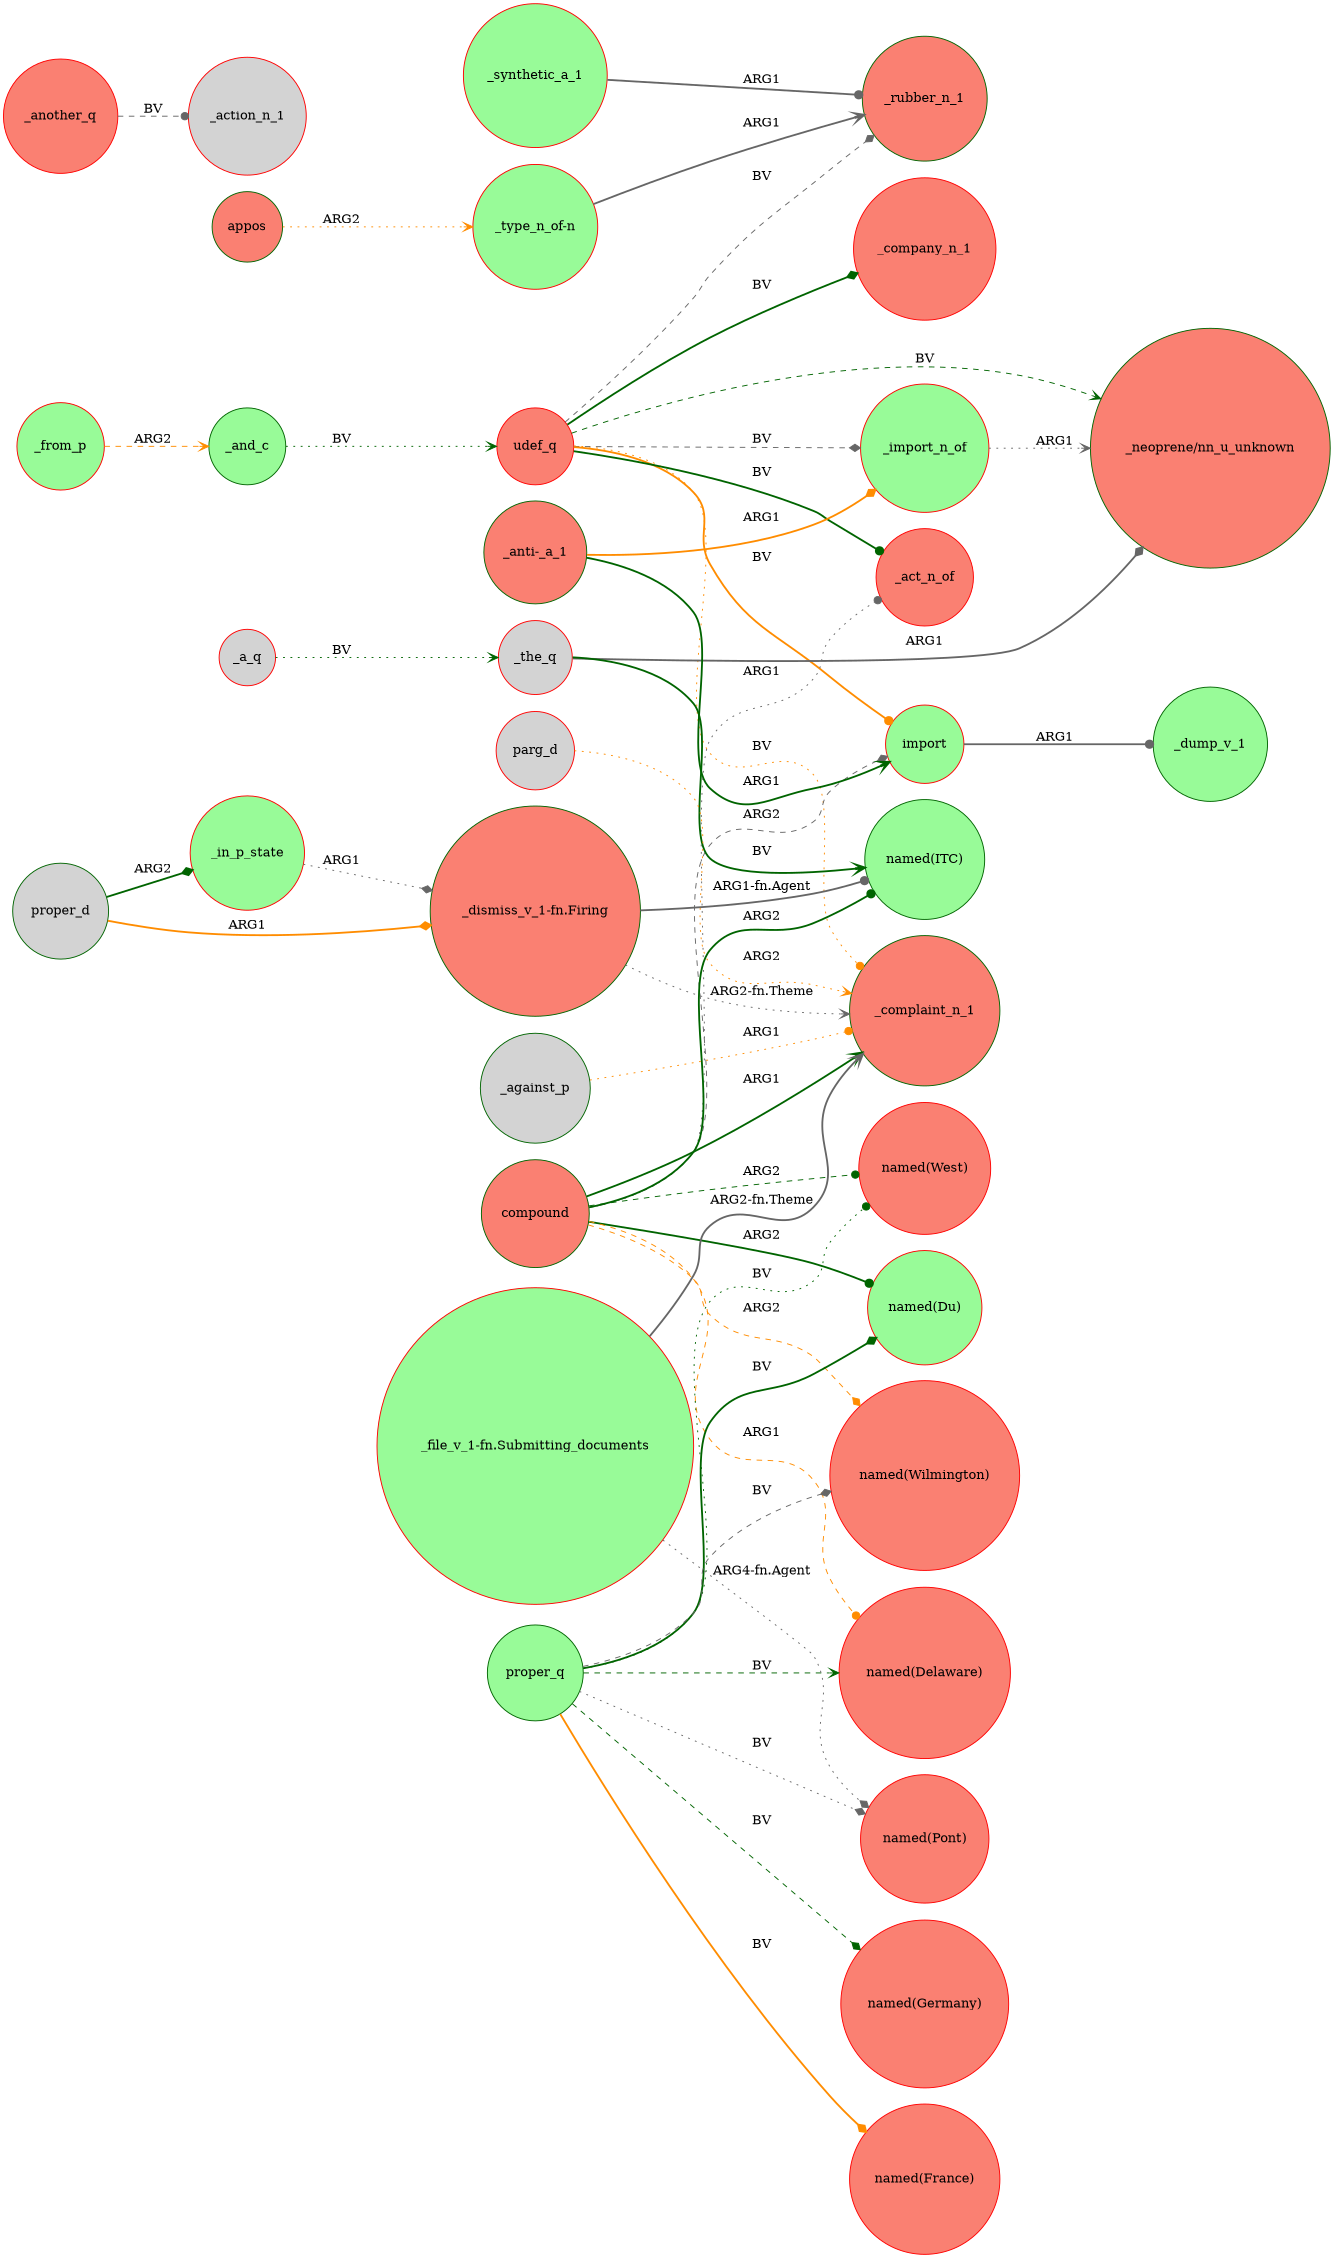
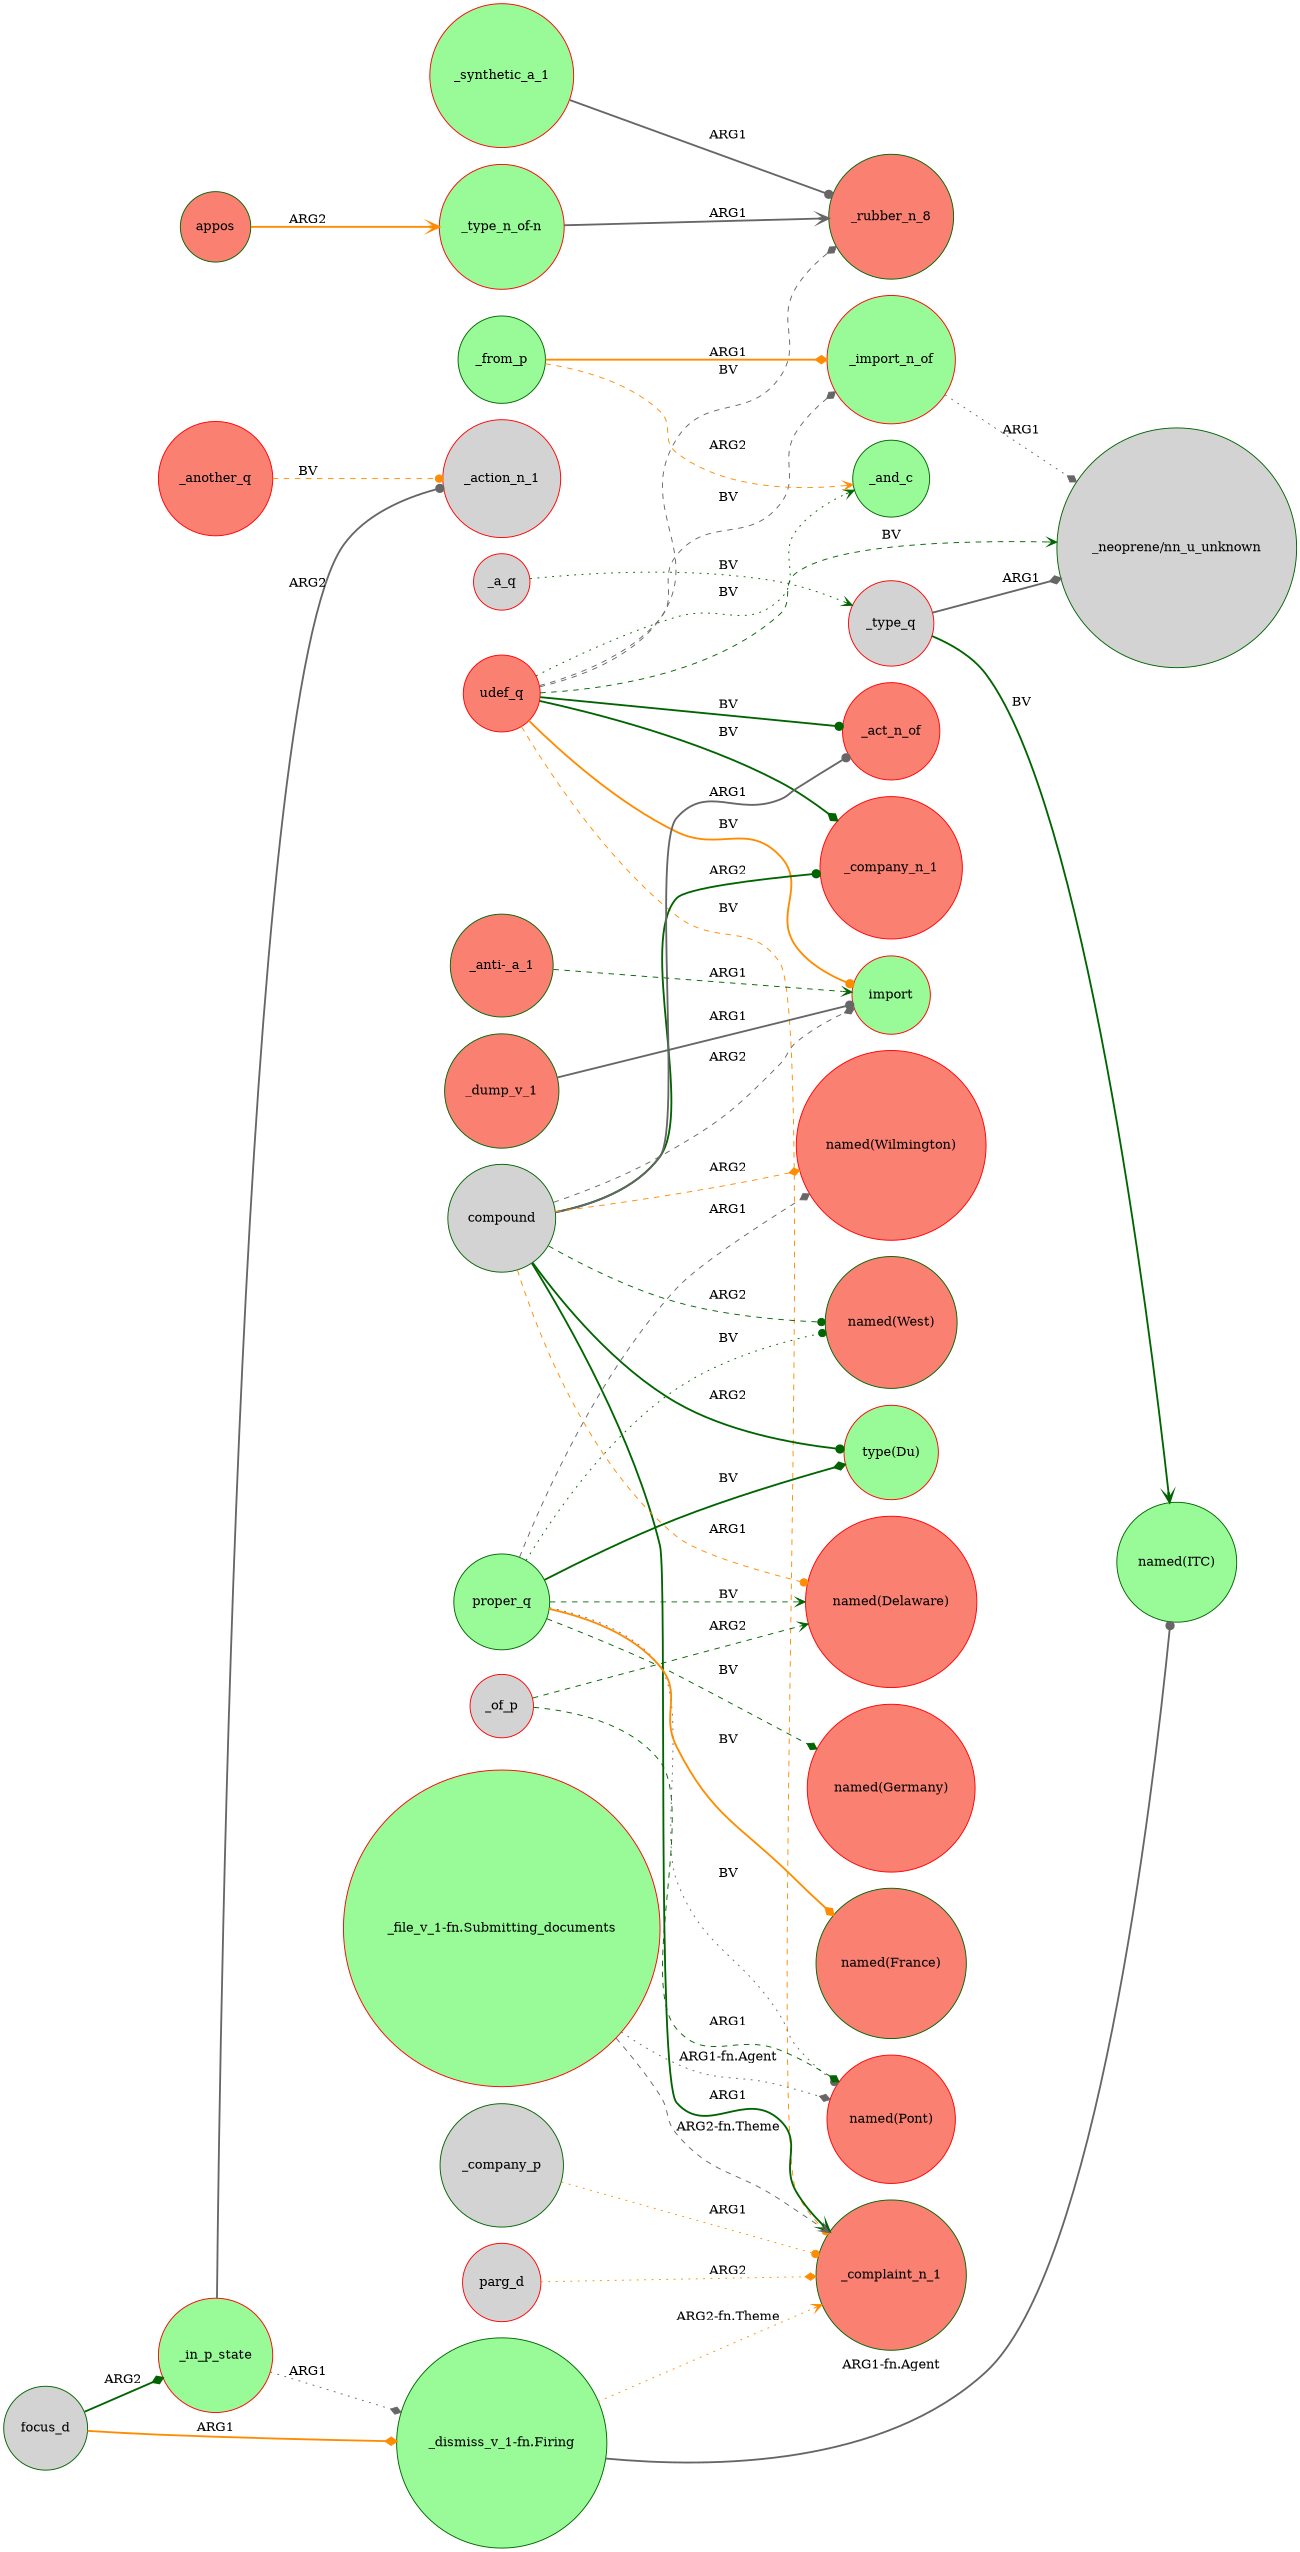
(925, 99) -> (891, 217)
(149, 116) -> (354, 479)
(373, 227) -> (341, 227)
(61, 446) -> (502, 360)
(387, 446) -> (722, 614)
(1035, 448) -> (1006, 435)
(1210, 448) -> (1177, 548)
(731, 545) -> (681, 360)
(535, 658) -> (891, 623)
(720, 727) -> (666, 891)
(1055, 744) -> (702, 1042)
(1210, 744) -> (502, 1091)
(718, 760) -> (793, 1419)
(710, 788) -> (698, 980)
(694, 798) -> (673, 2279)
(61, 911) -> (46, 2428)
(535, 911) -> (502, 2443)
(717, 943) -> (674, 903)
(730, 1003) -> (706, 2355)
(535, 1088) -> (502, 2165)
(925, 1168) -> (891, 1322)
(535, 1214) -> (502, 1218)
(778, 1220) -> (698, 2154)
(925, 1308) -> (891, 1452)
none -> (243, 1362)
(762, 1491) -> (728, 1209)
(762, 1571) -> (728, 2057)
none -> (502, 1706)
(717, 1750) -> (677, 1881)
(925, 2179) -> (891, 1963)
